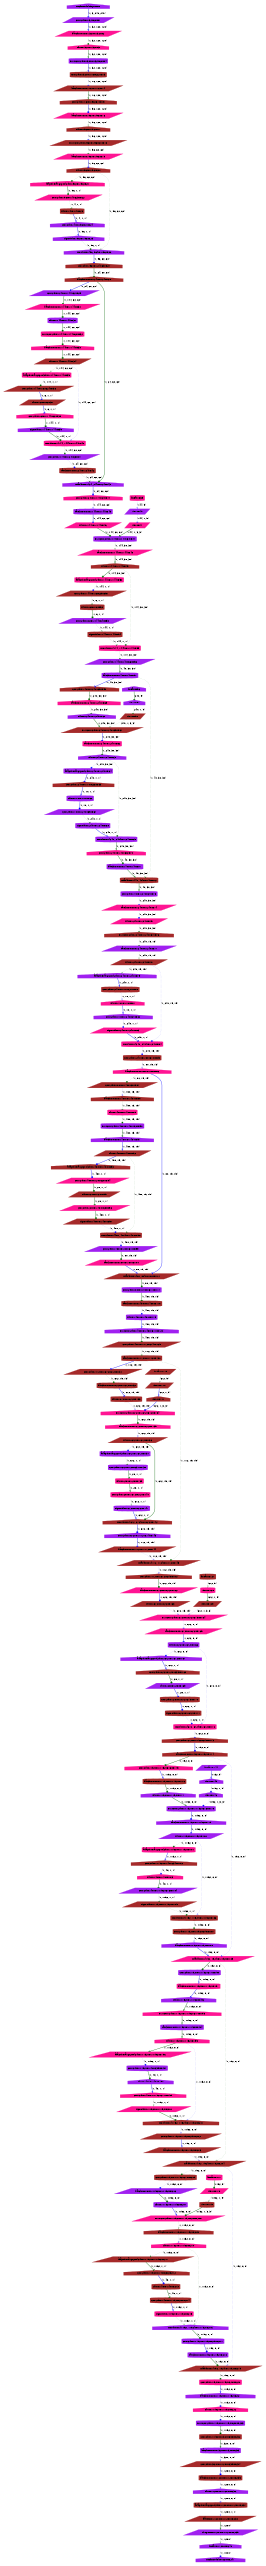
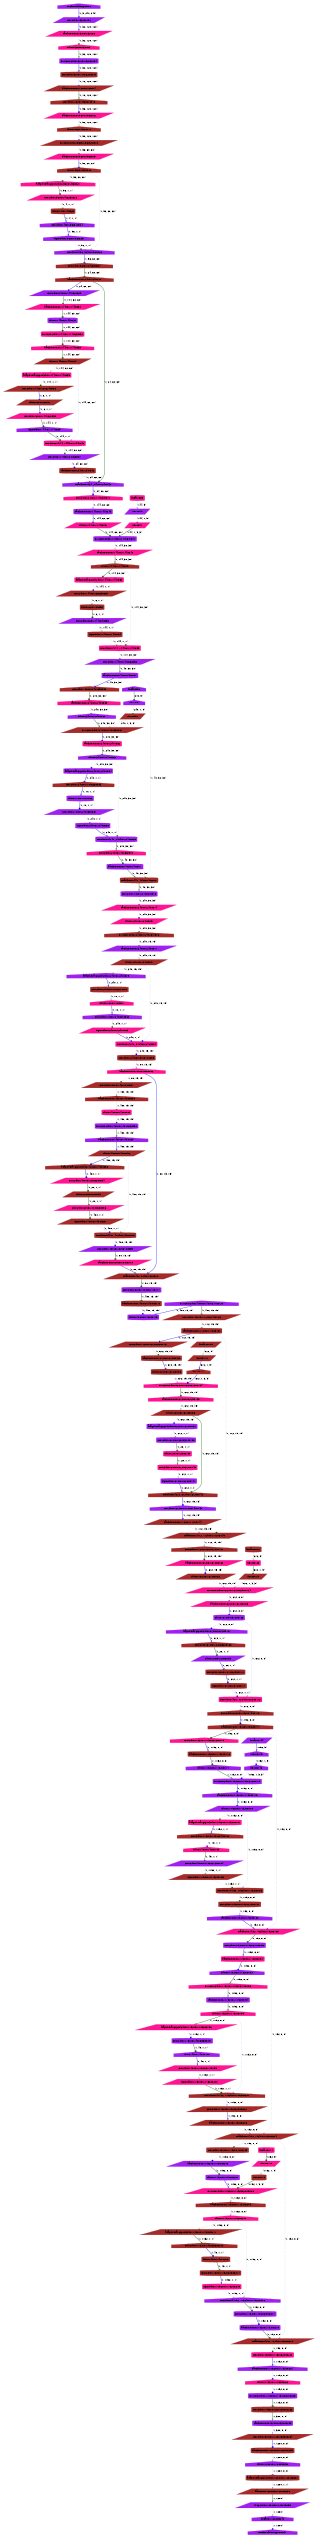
(45, 416) -> (40, 416)
(123, 1023) -> (112, 1023)
(142, 1323) -> (174, 1310)
(153, 2096) -> (198, 2068)
